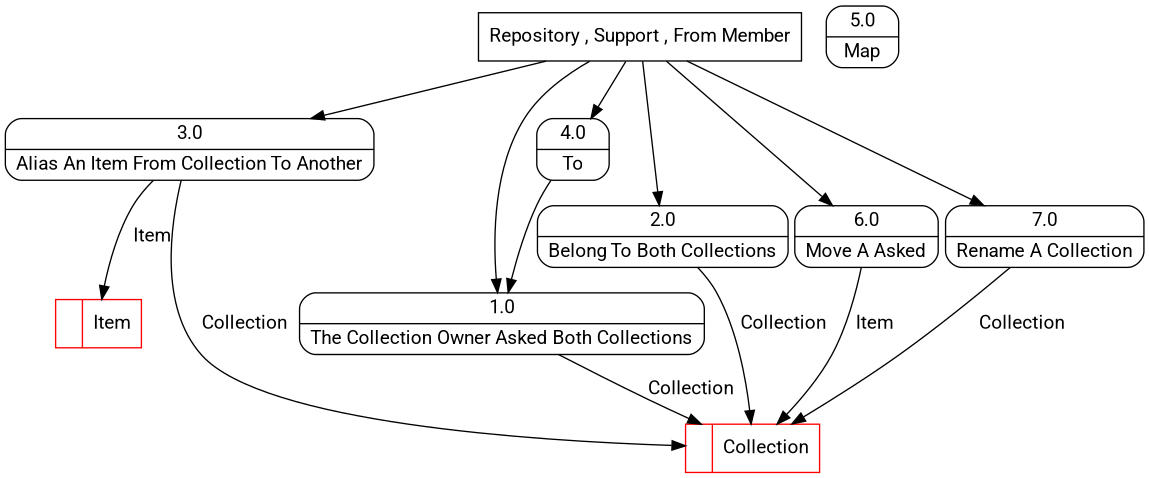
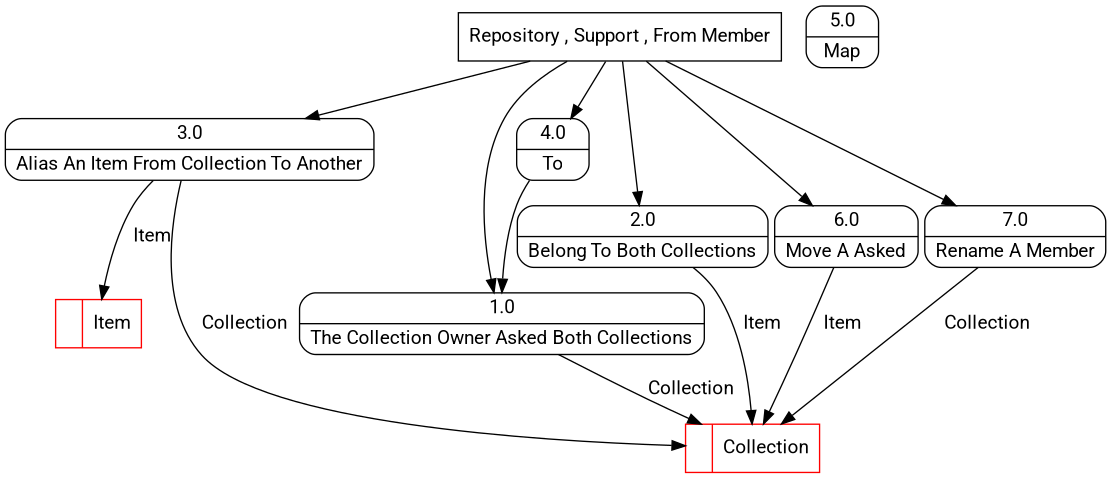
(1045, 251) -> (1015, 251)
(783, 324) -> (762, 324)
